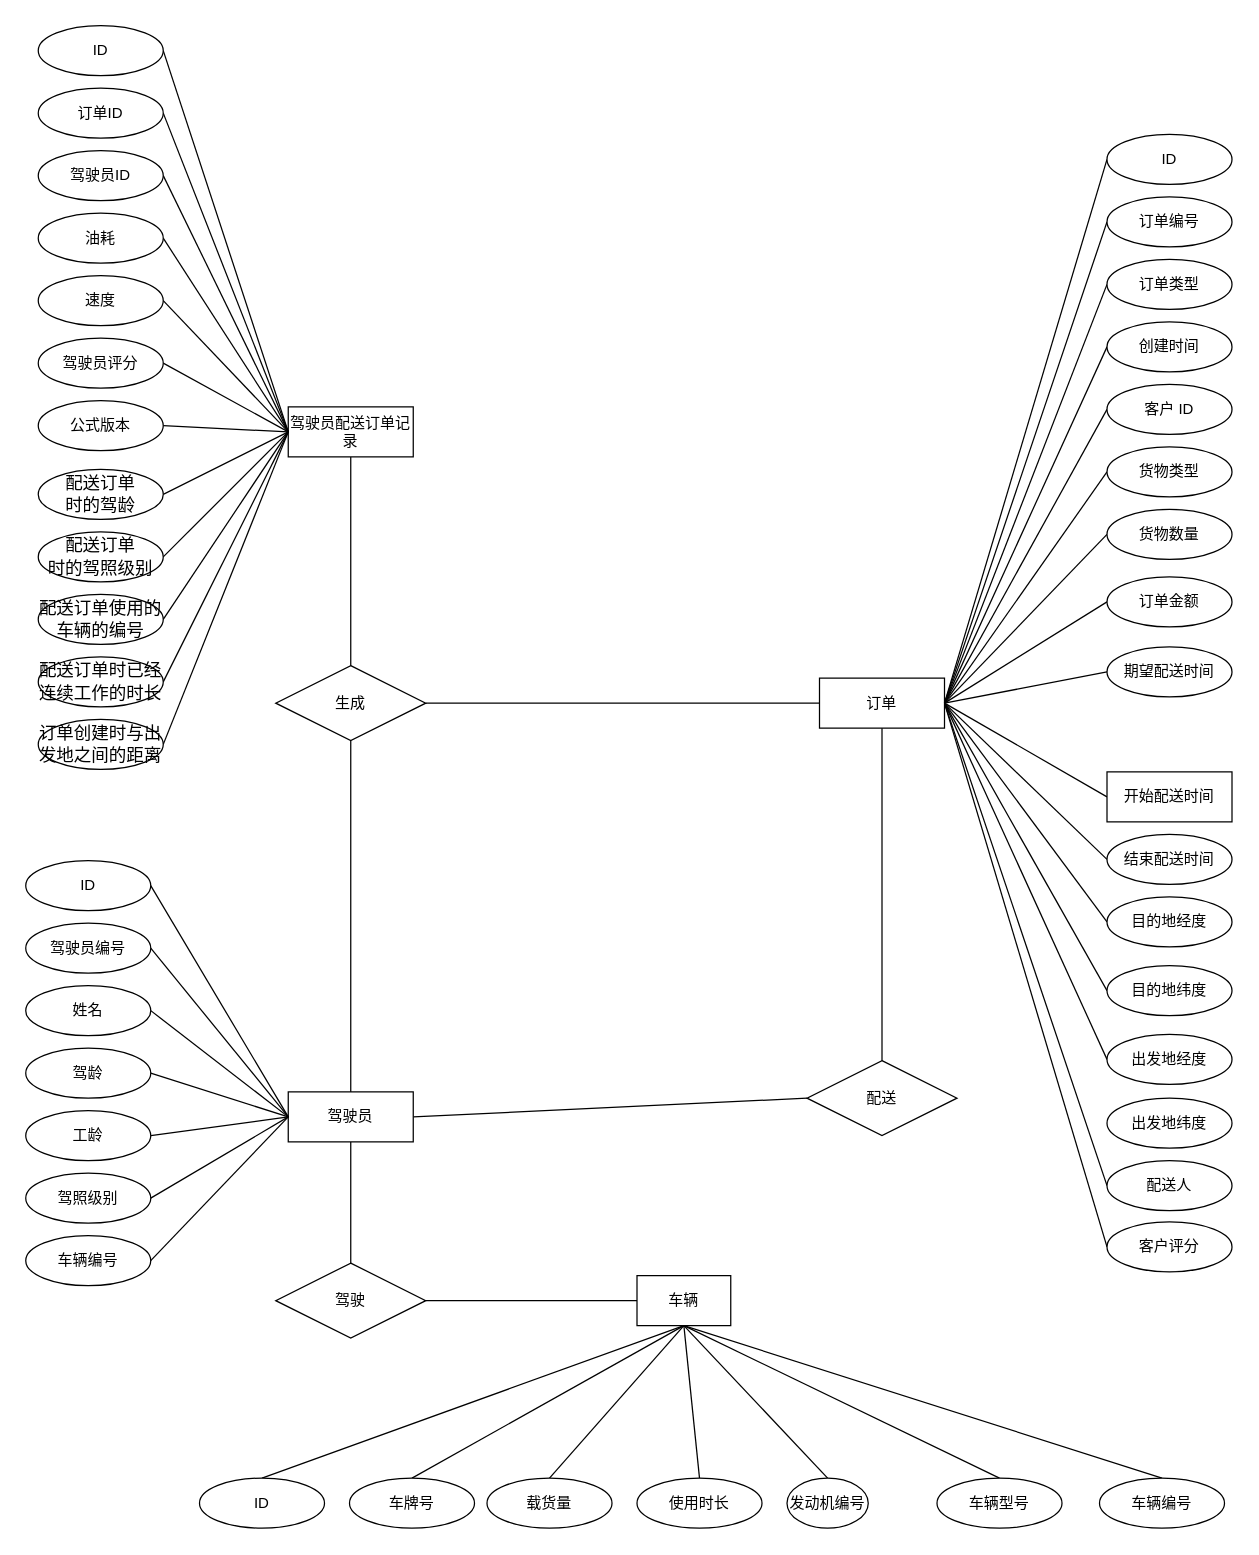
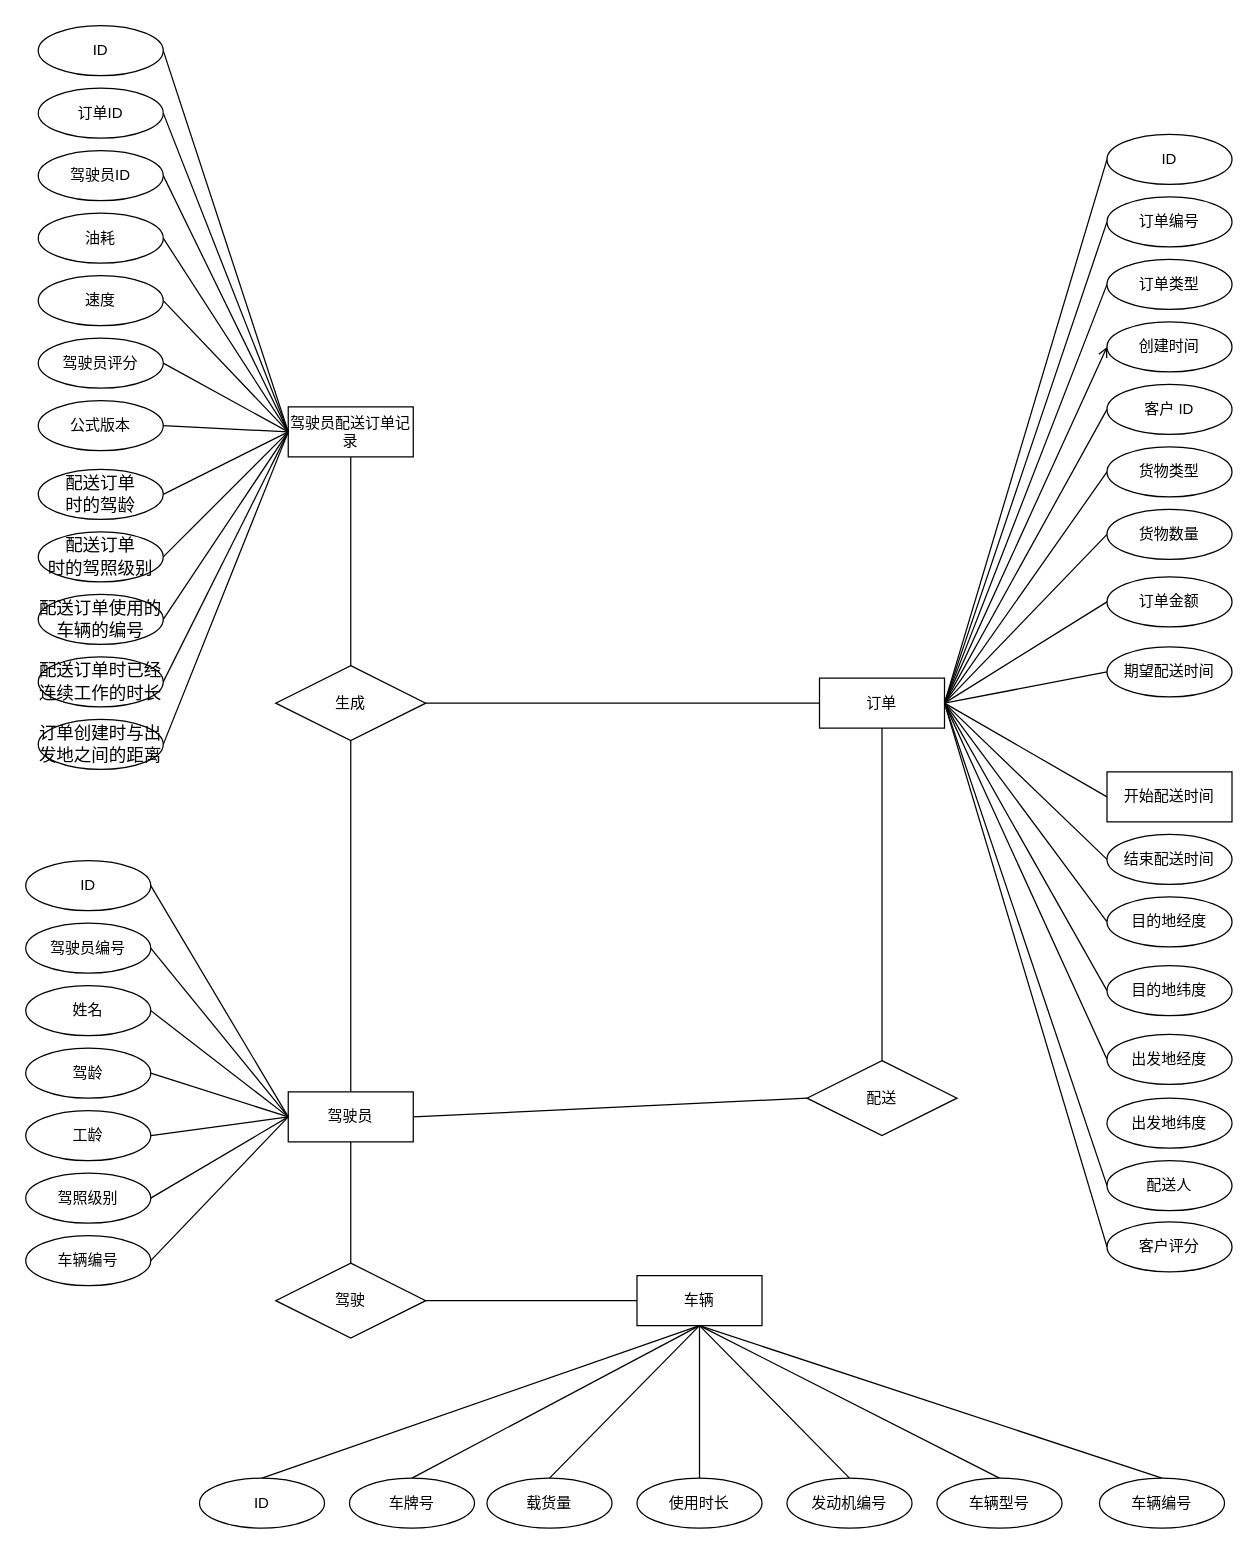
(1105, 351) -> (1104, 352)
(684, 1301) -> (699, 1301)
(828, 1503) -> (849, 1503)
